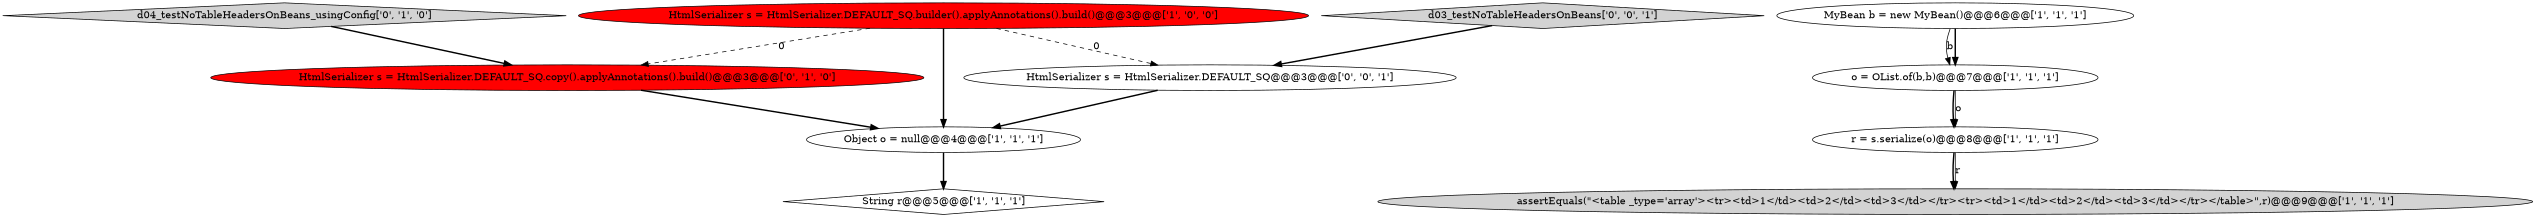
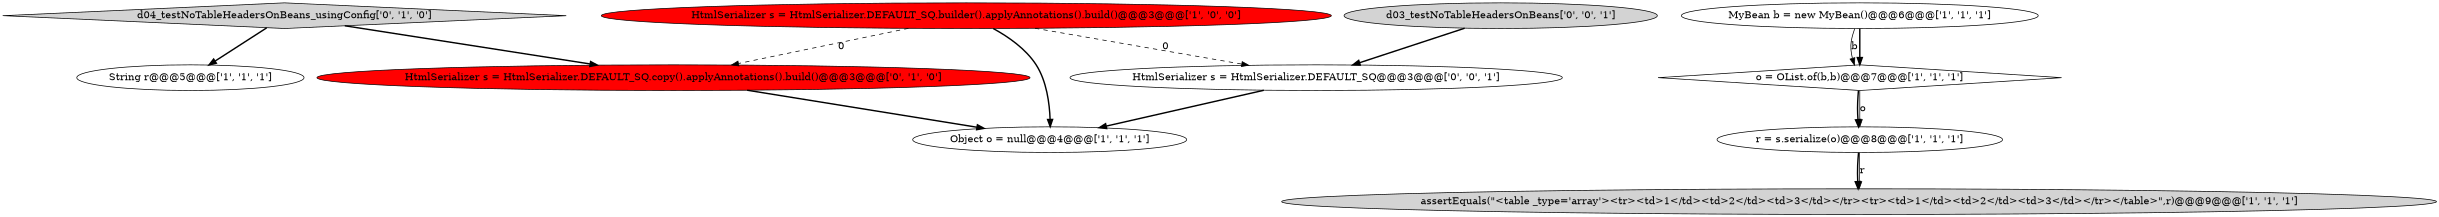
(1543, 16) -> (1501, 16)
(1955, 78) -> (1860, 78)
(943, 167) -> (241, 44)
(943, 202) -> (190, 78)
